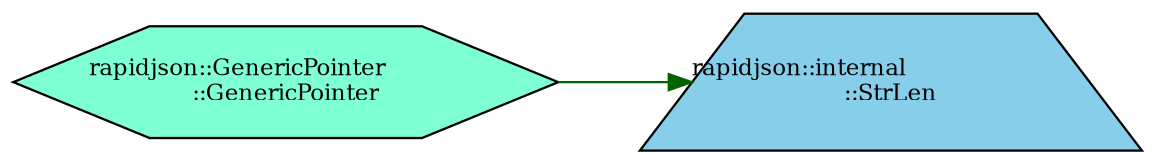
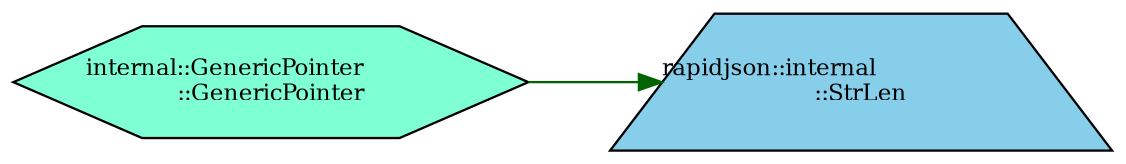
(286, 82) -> (271, 82)
